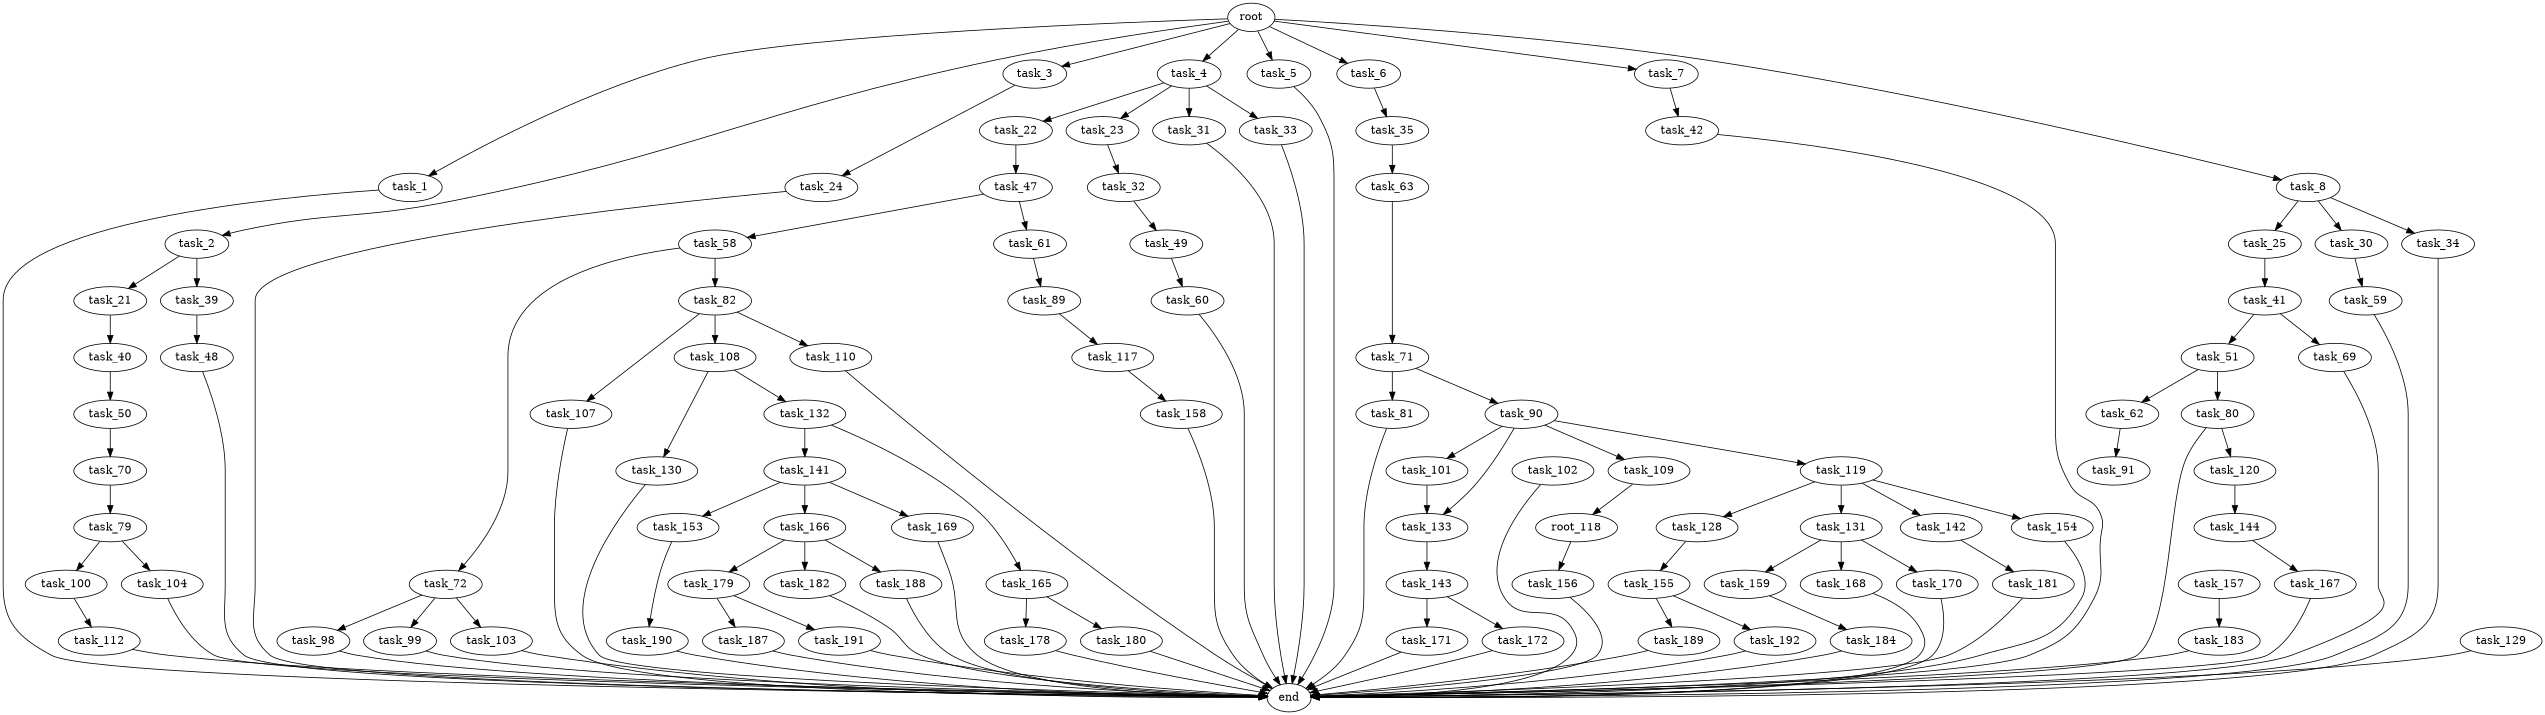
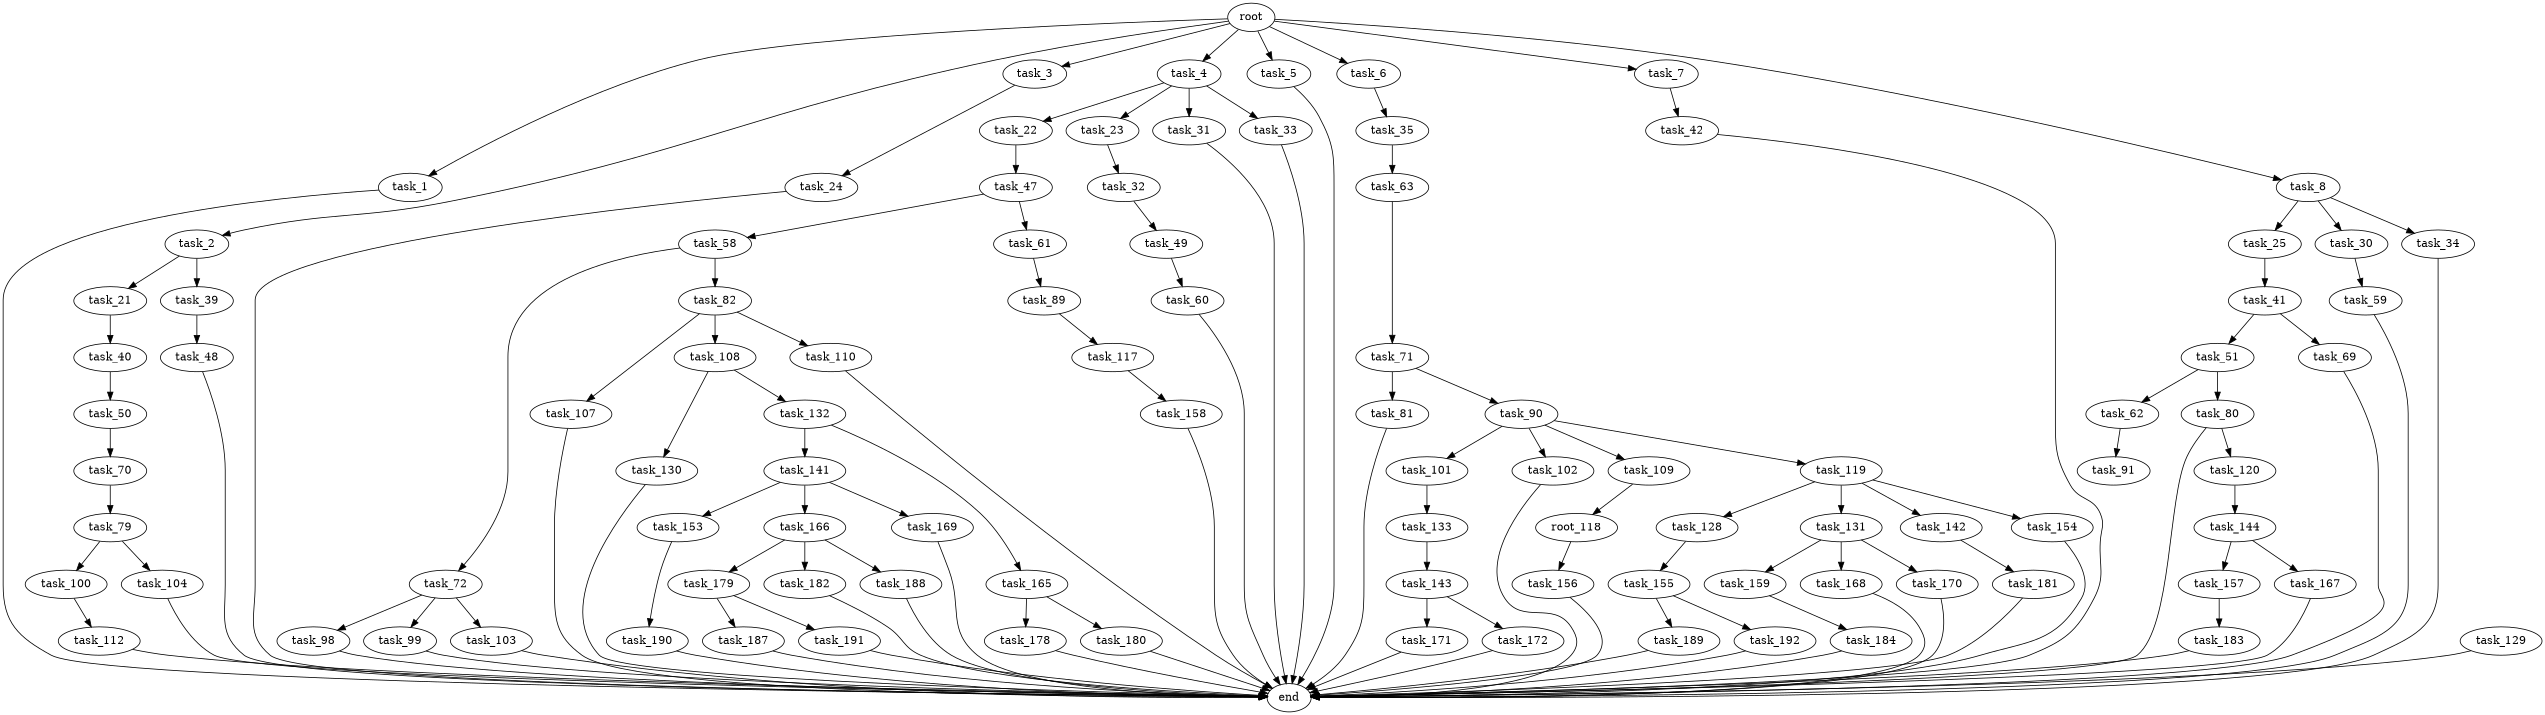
(1486, 472) -> (1535, 439)
none -> (2228, 552)
